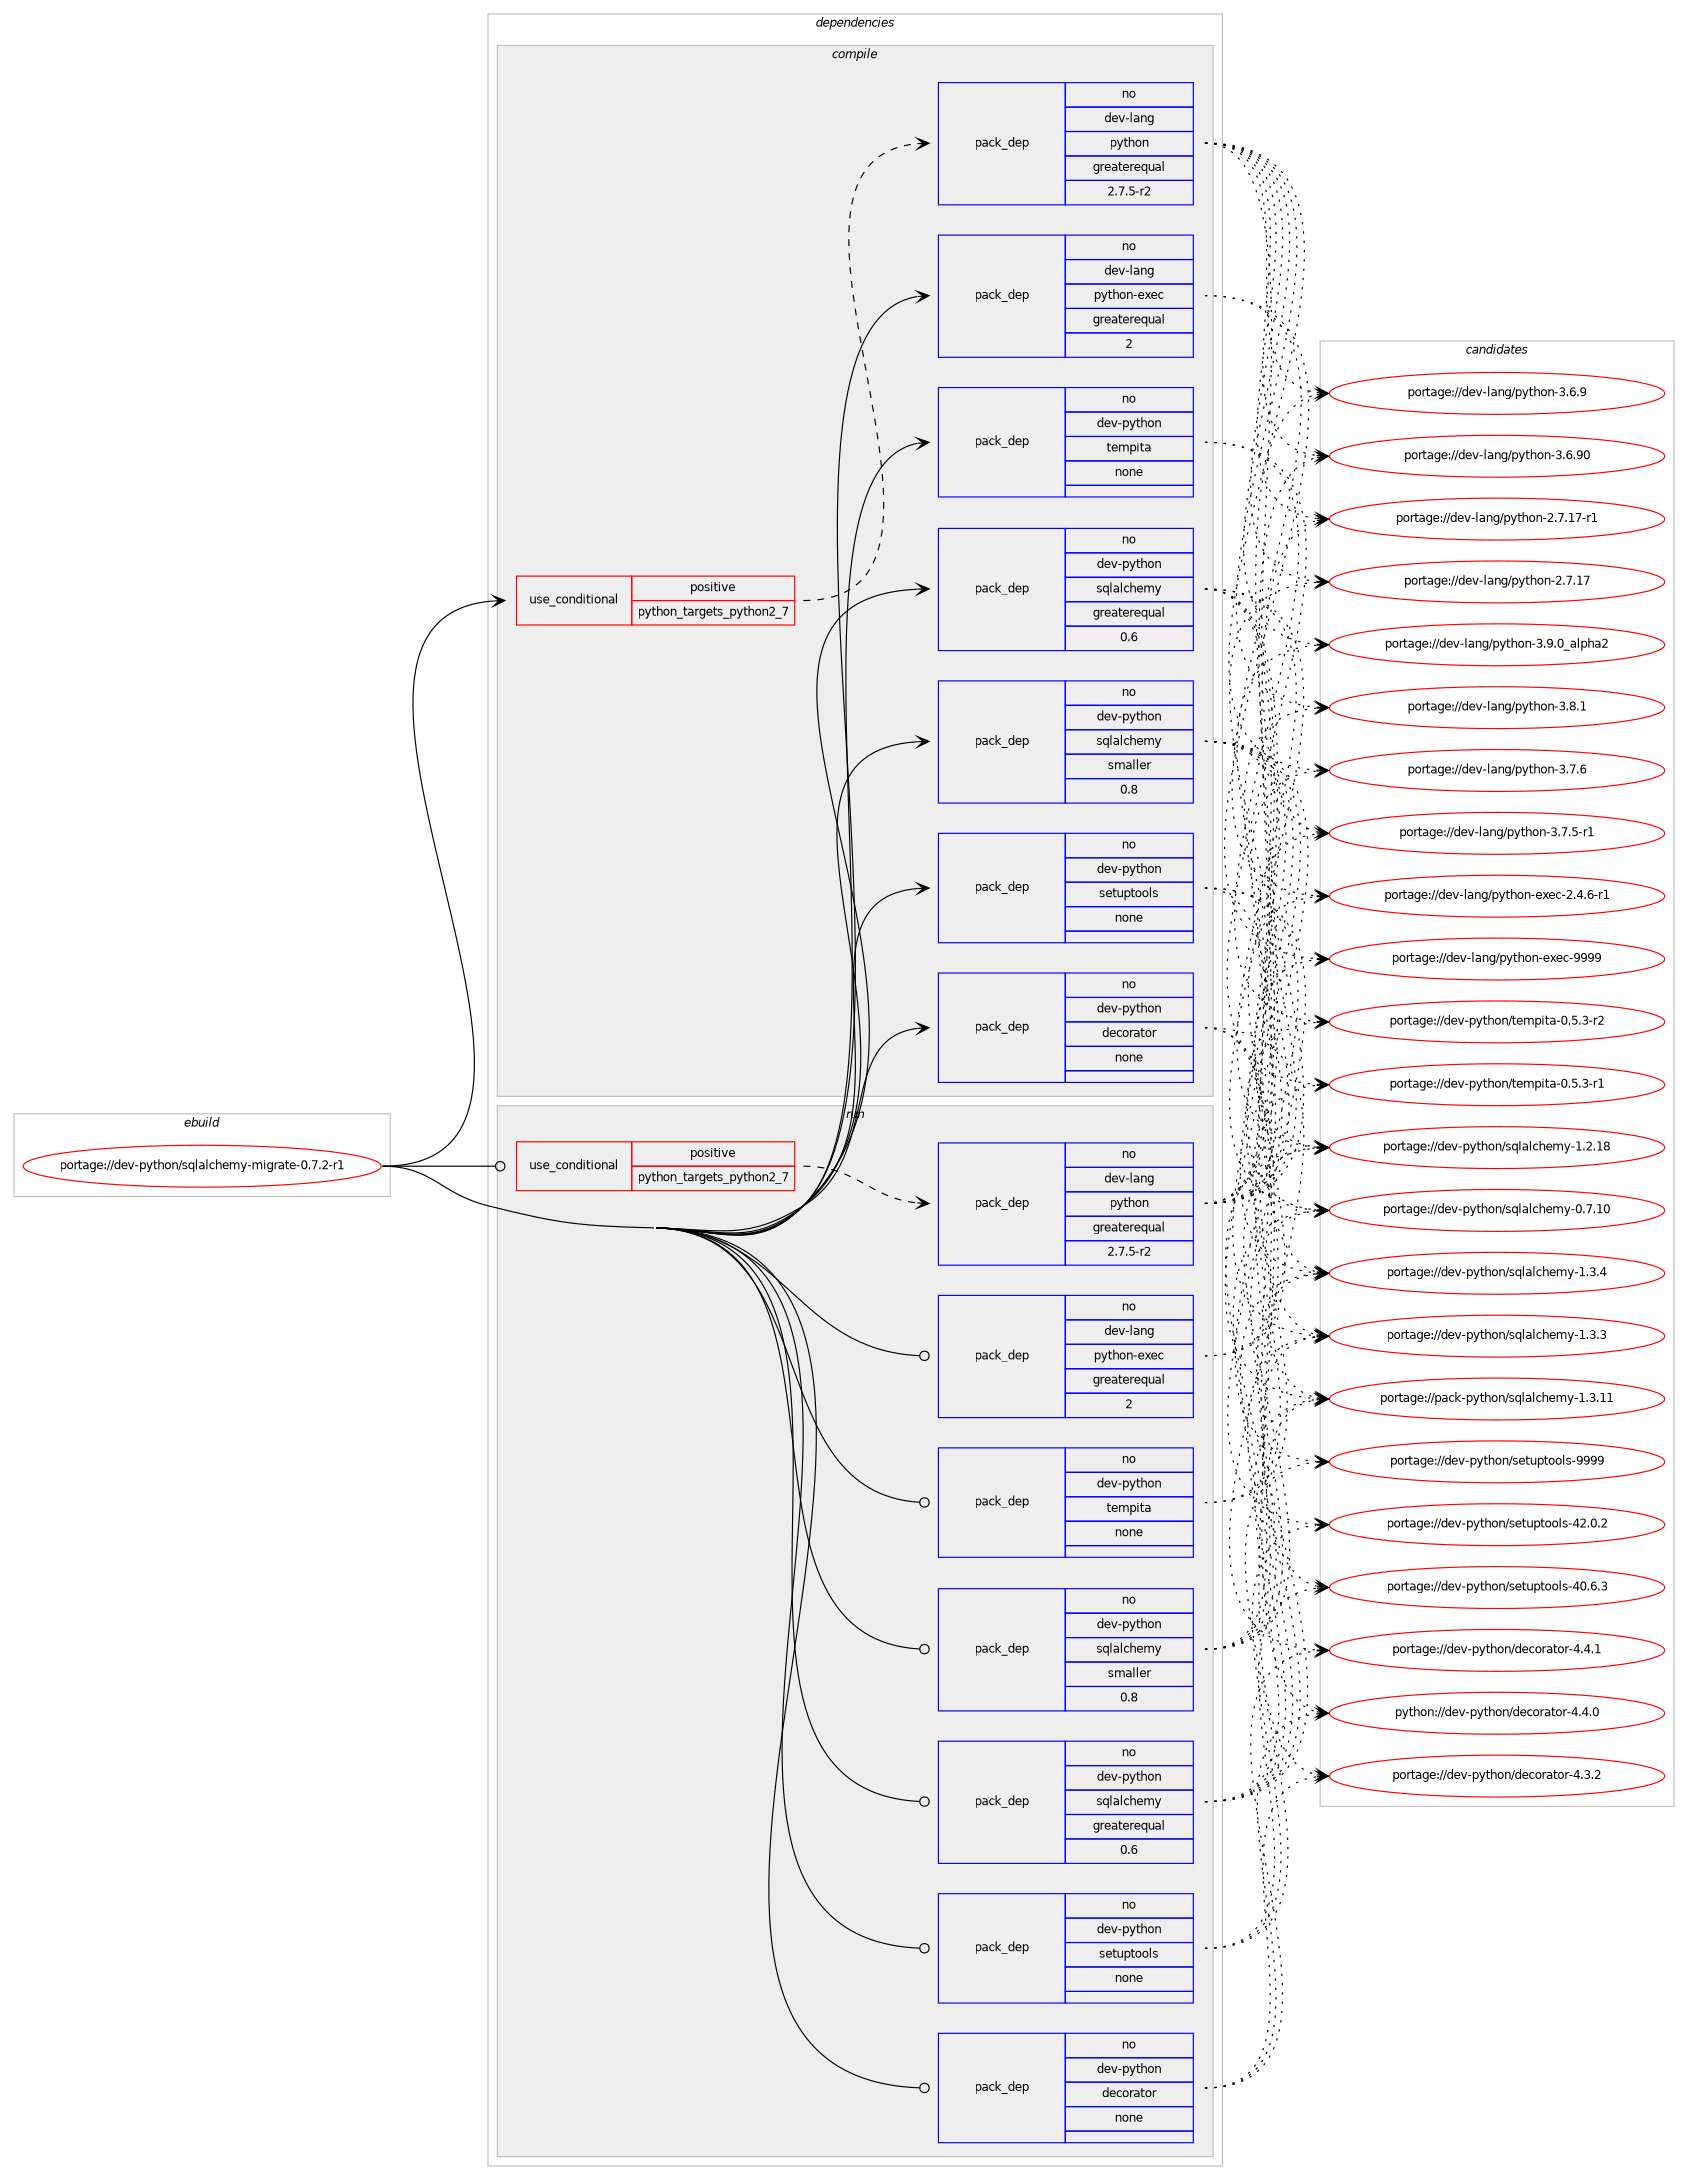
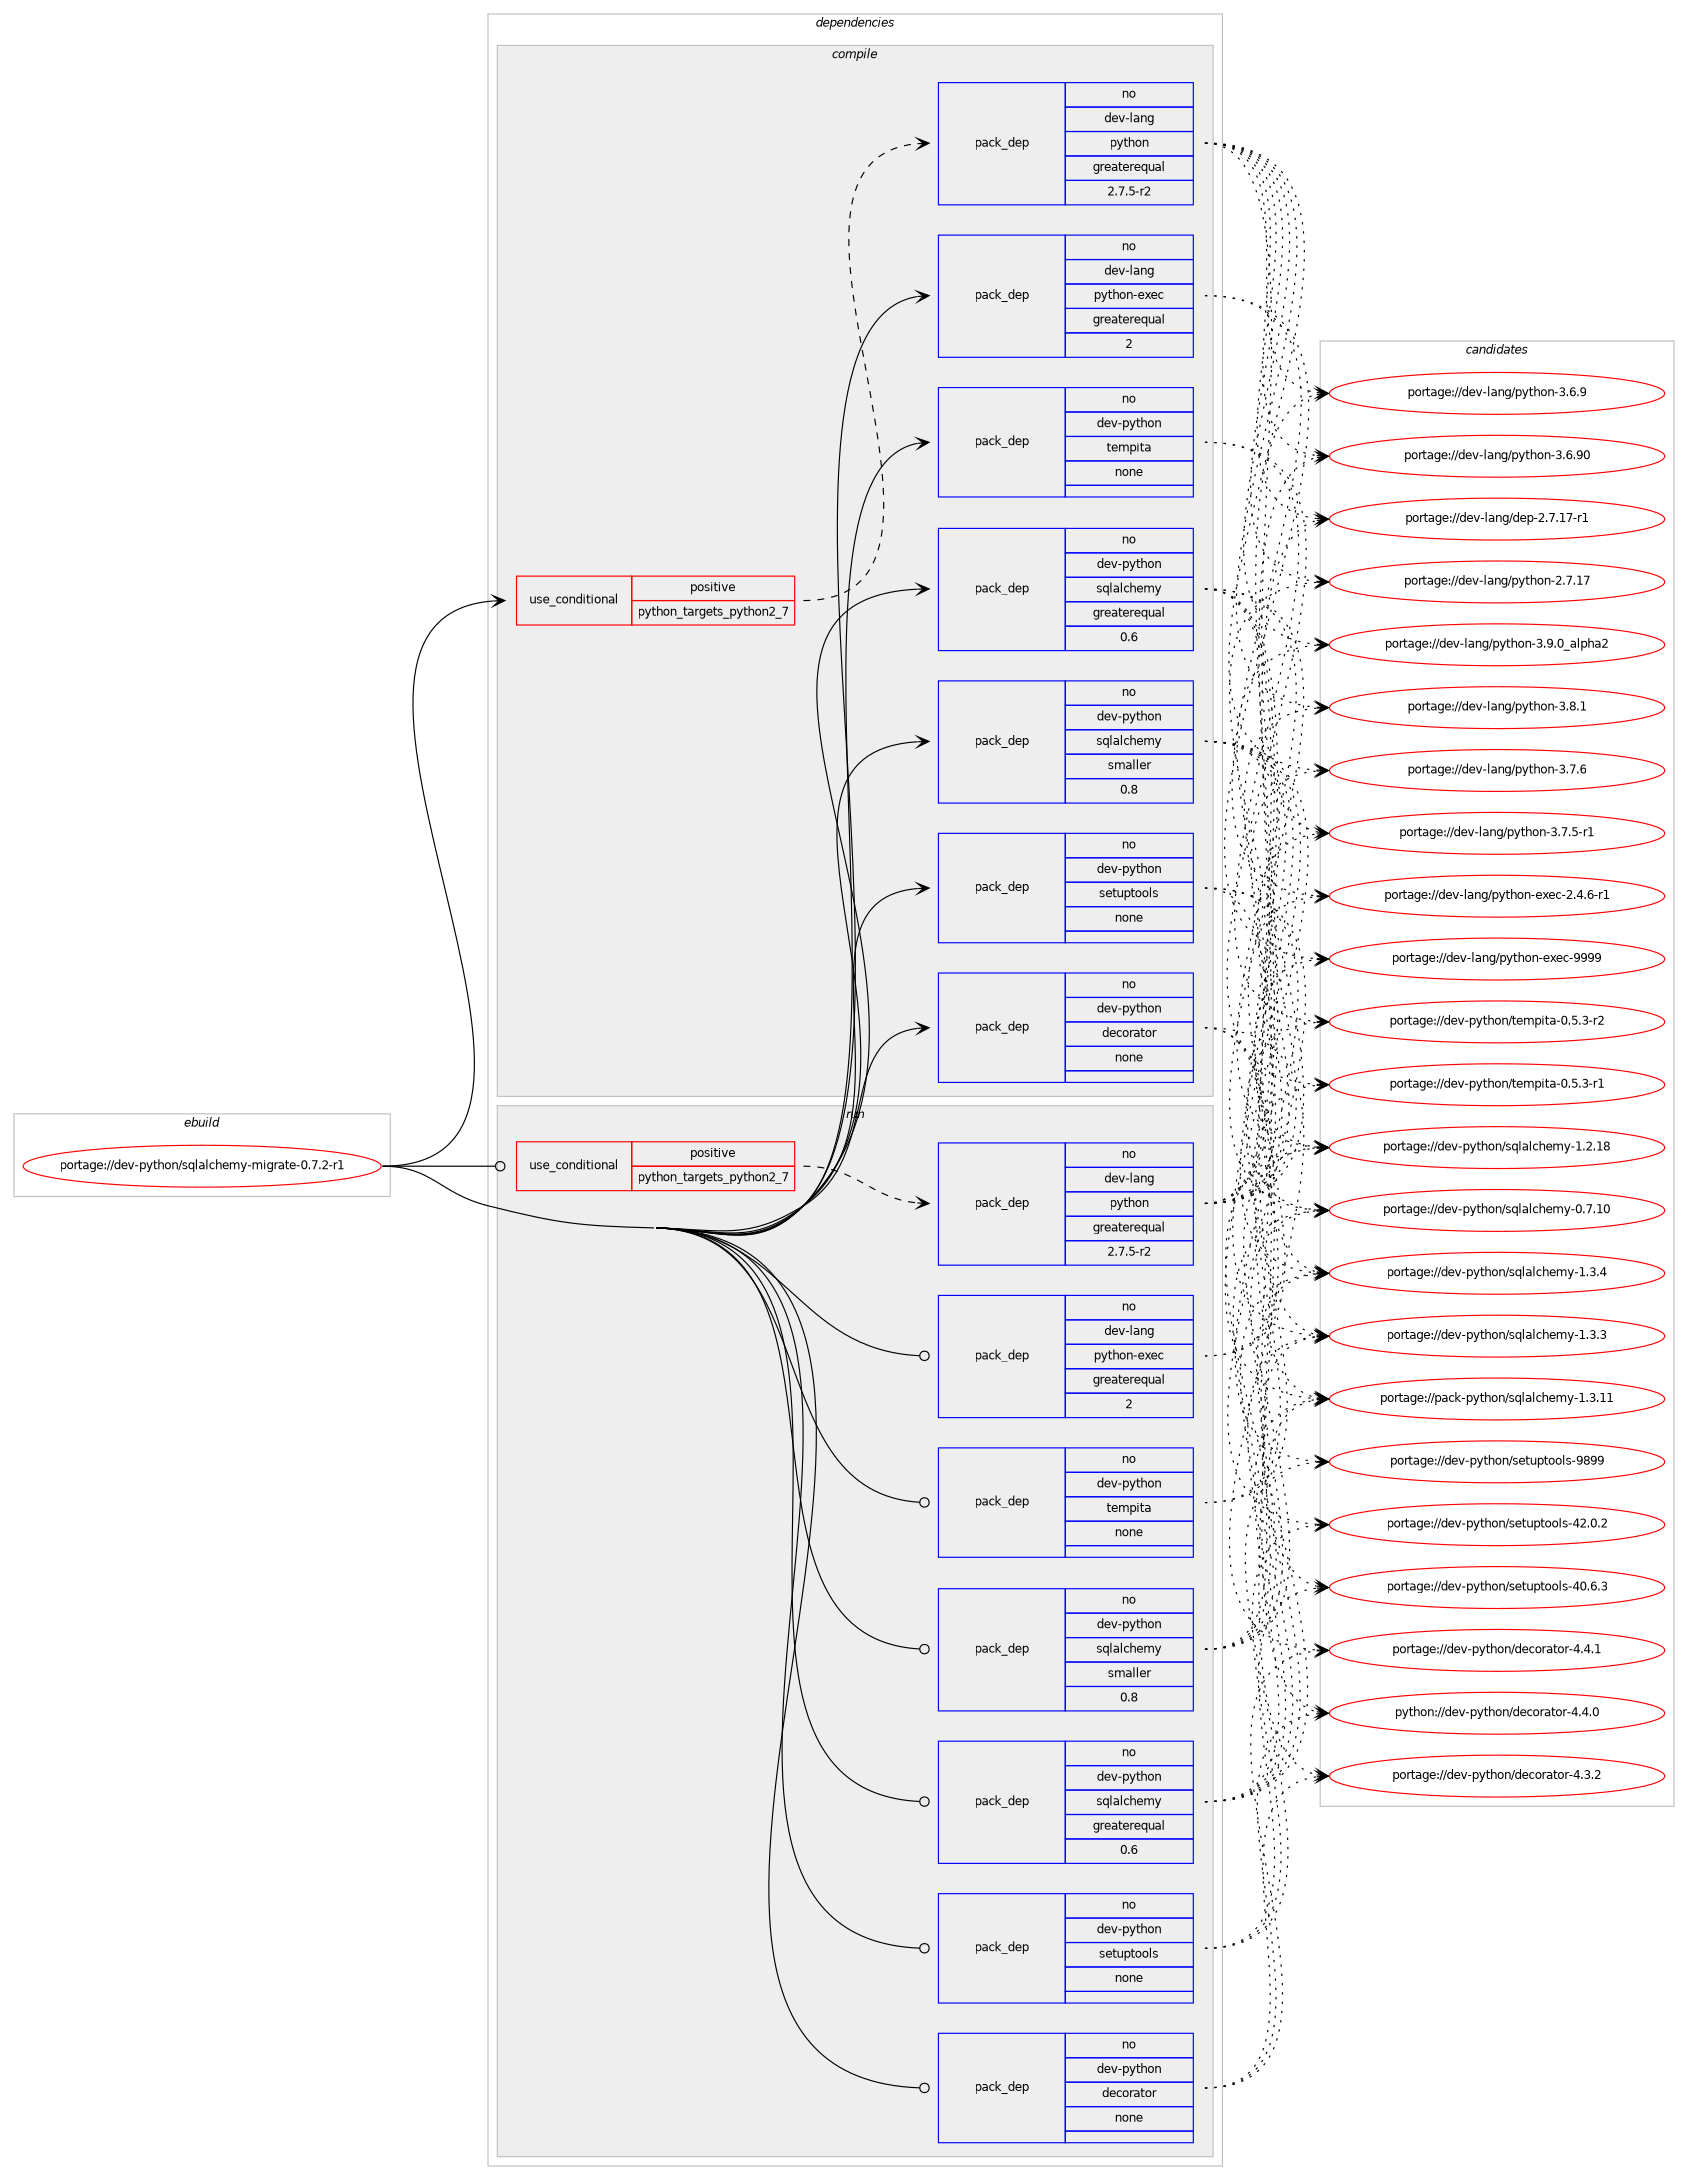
(1497, 519) -> (1497, 519)
(1497, 1462) -> (1497, 1462)
